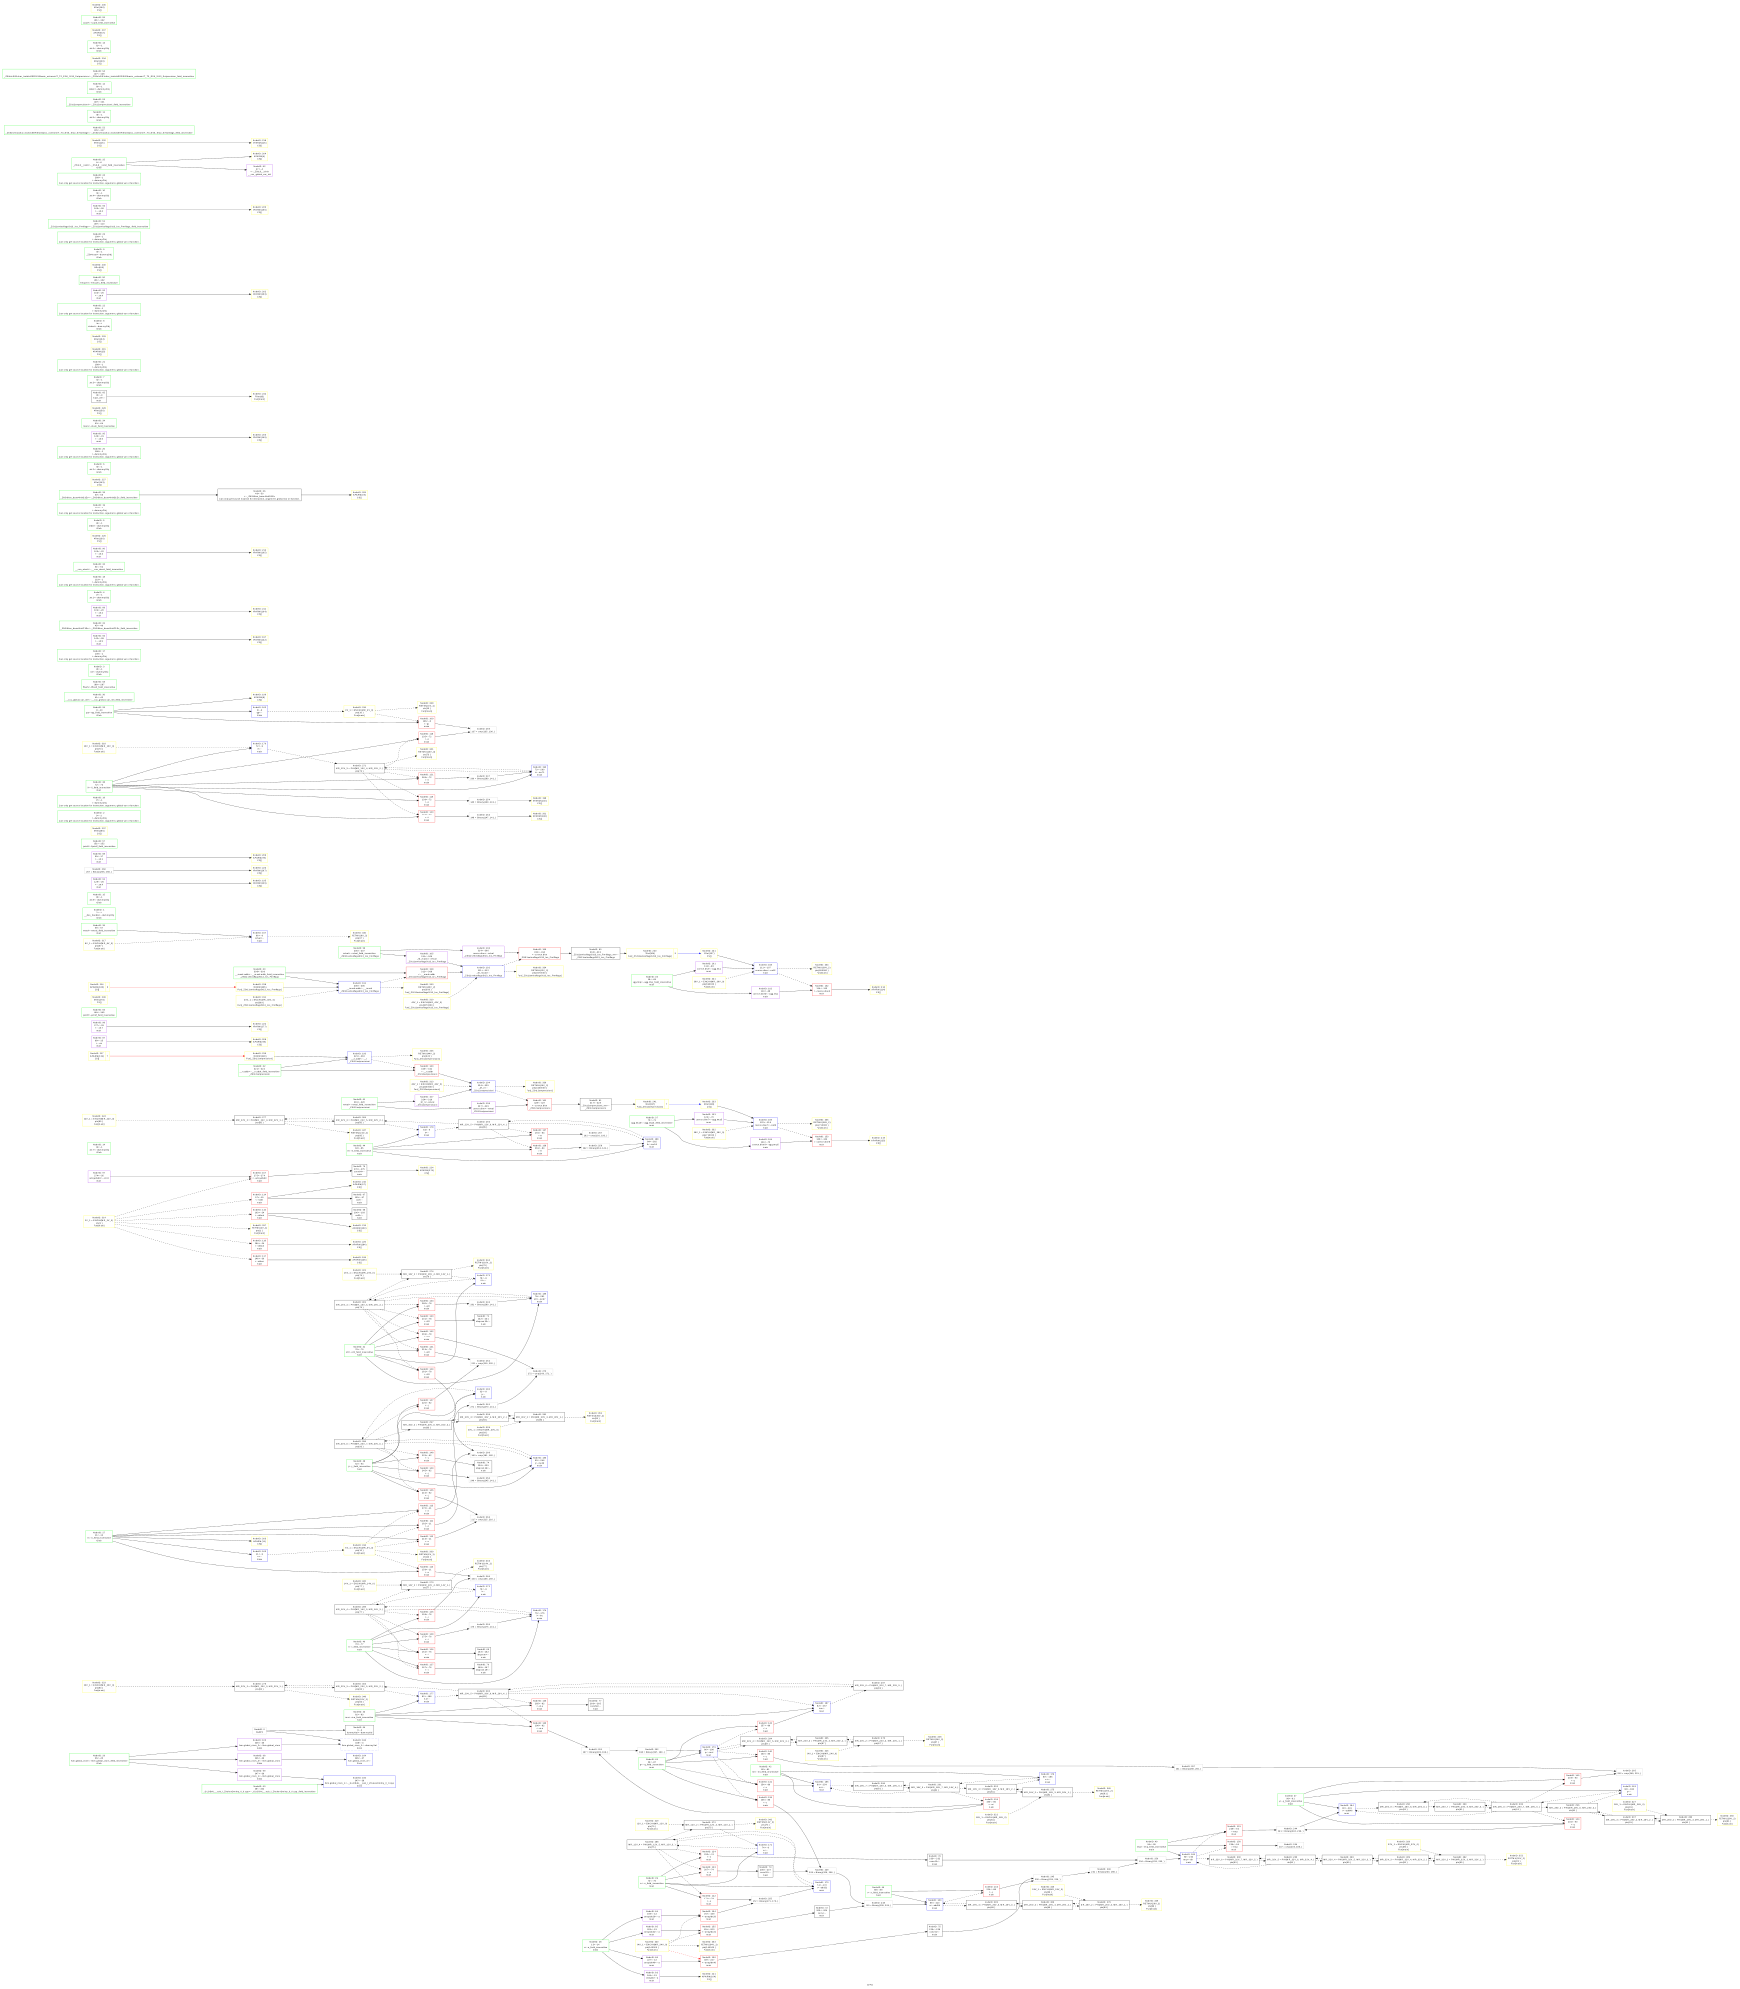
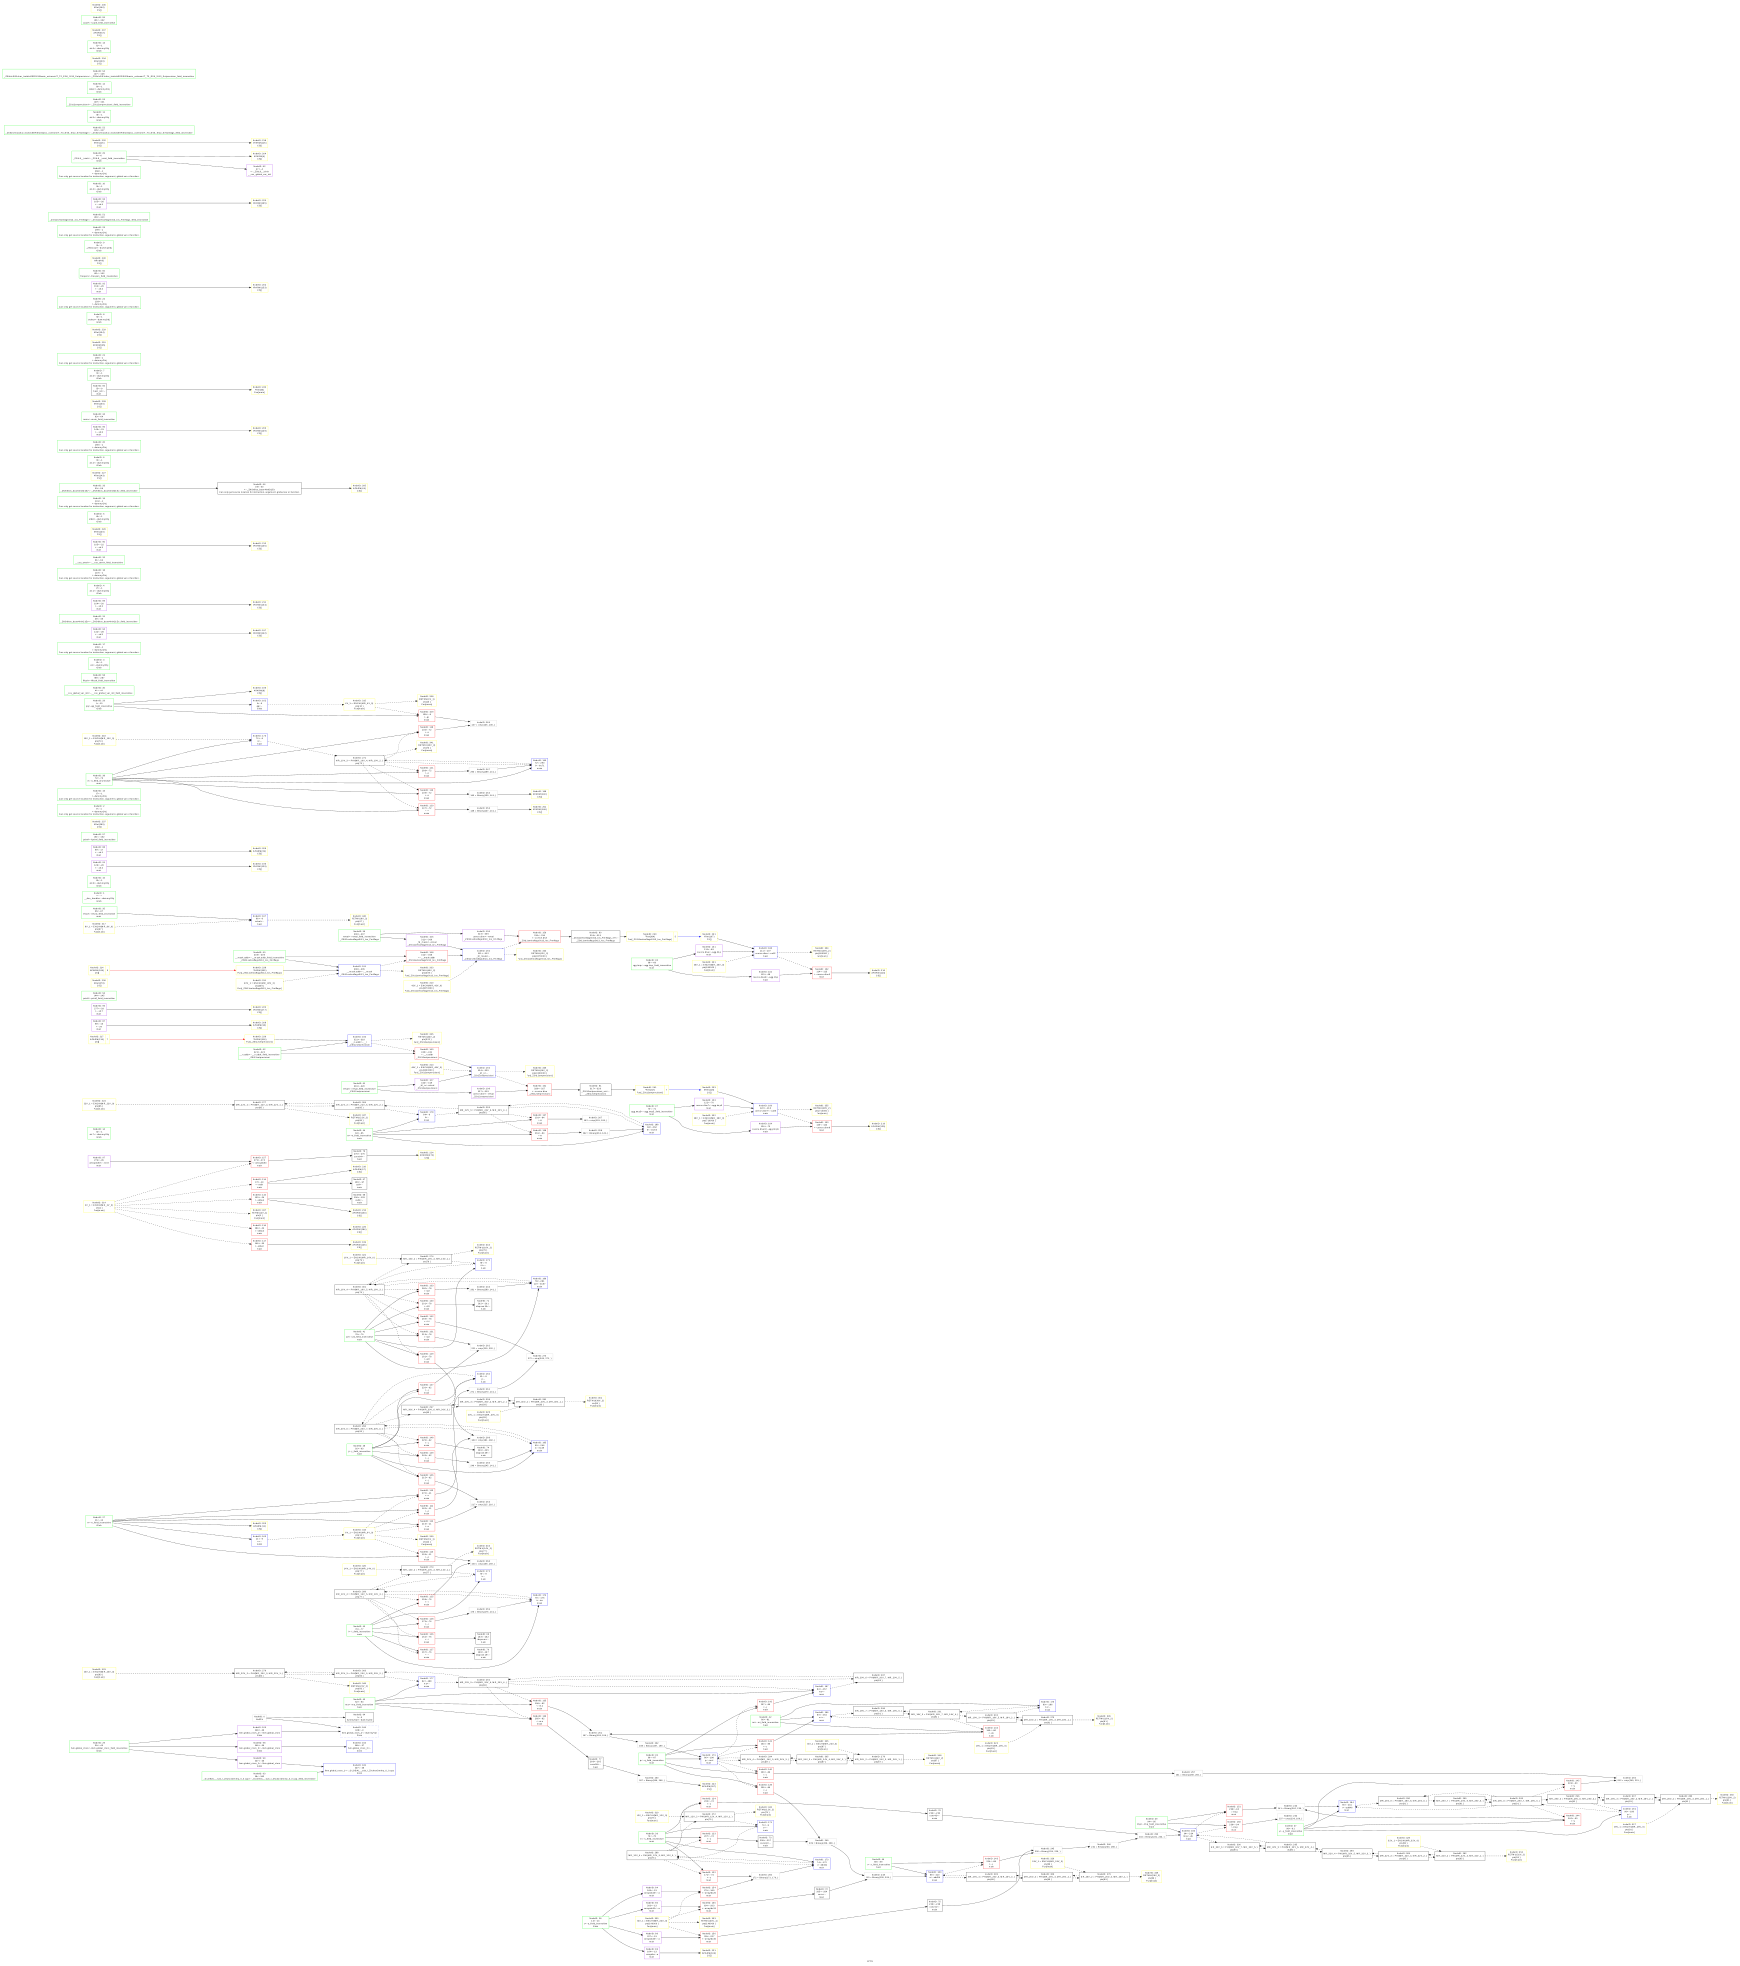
none -> (621, 1770)
(684, 1954) -> (684, 1931)
